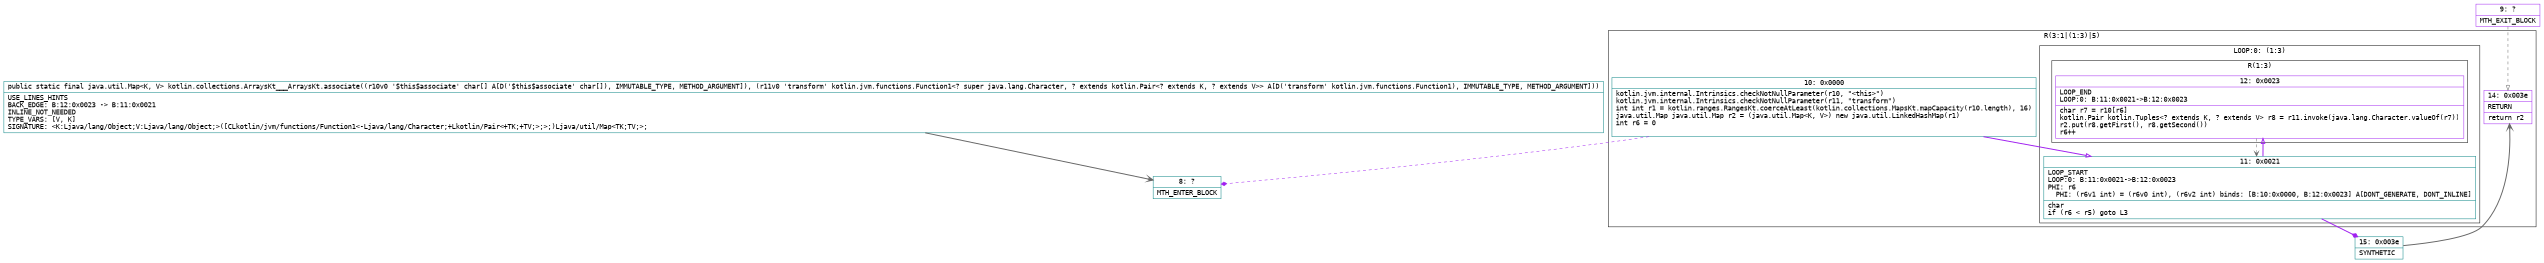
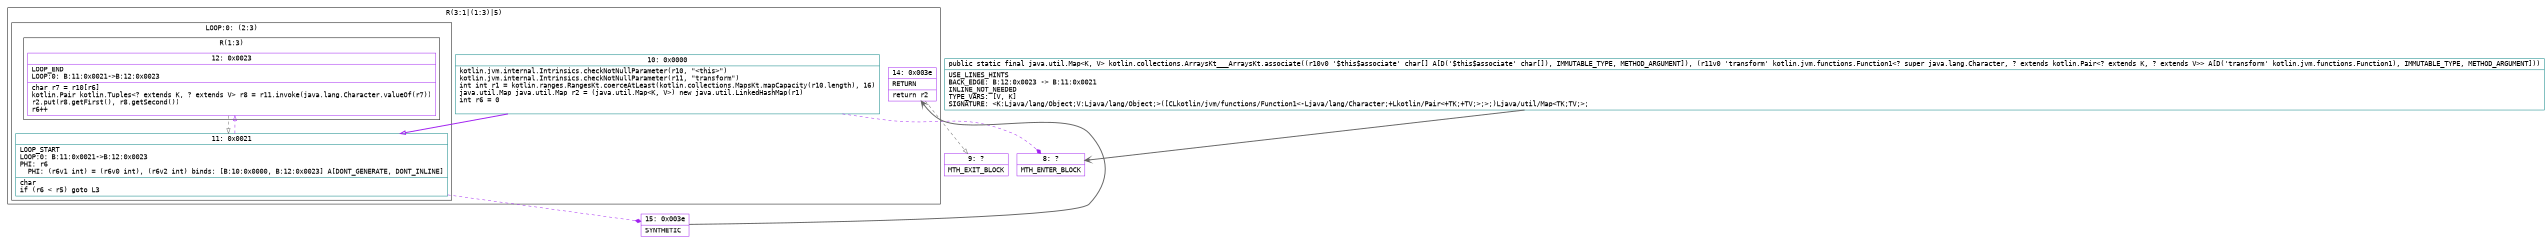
(2260, 51) -> (232, 28)
(2508, 56) -> (945, 125)
(2257, 146) -> (228, 123)
(2263, 150) -> (235, 127)
(1187, 188) -> (1051, 165)
(2344, 230) -> (541, 208)
(2379, 248) -> (665, 225)
